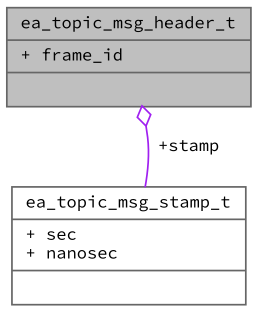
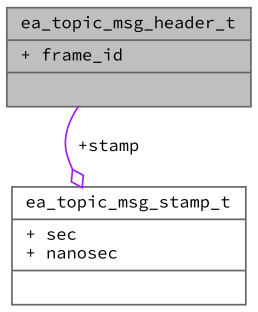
(148, 157) -> (66, 137)
